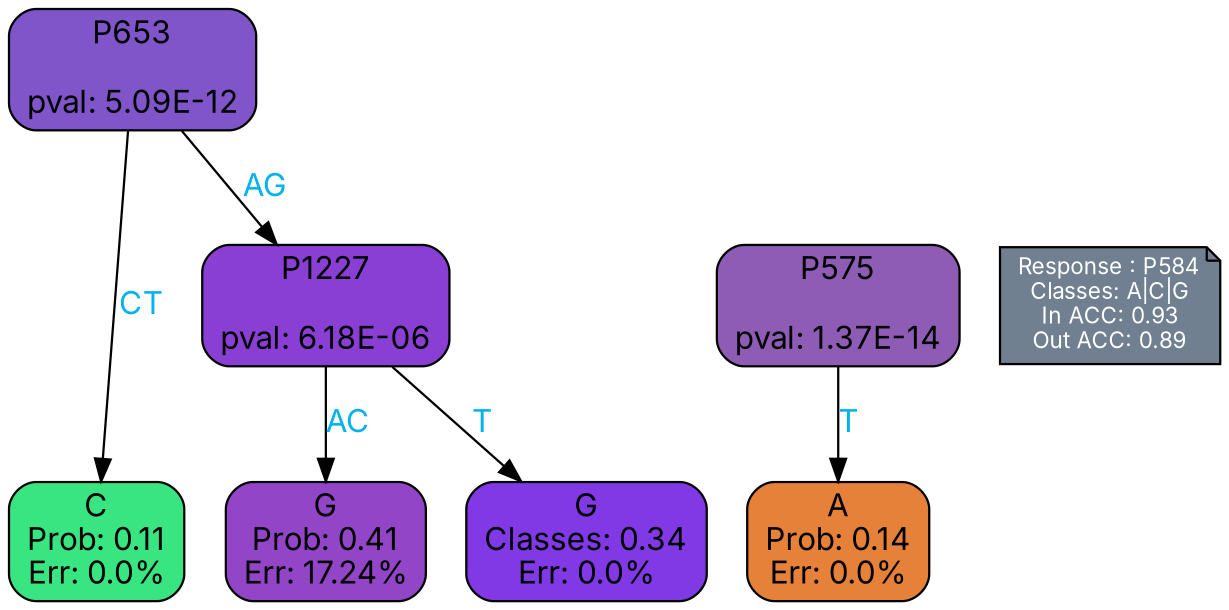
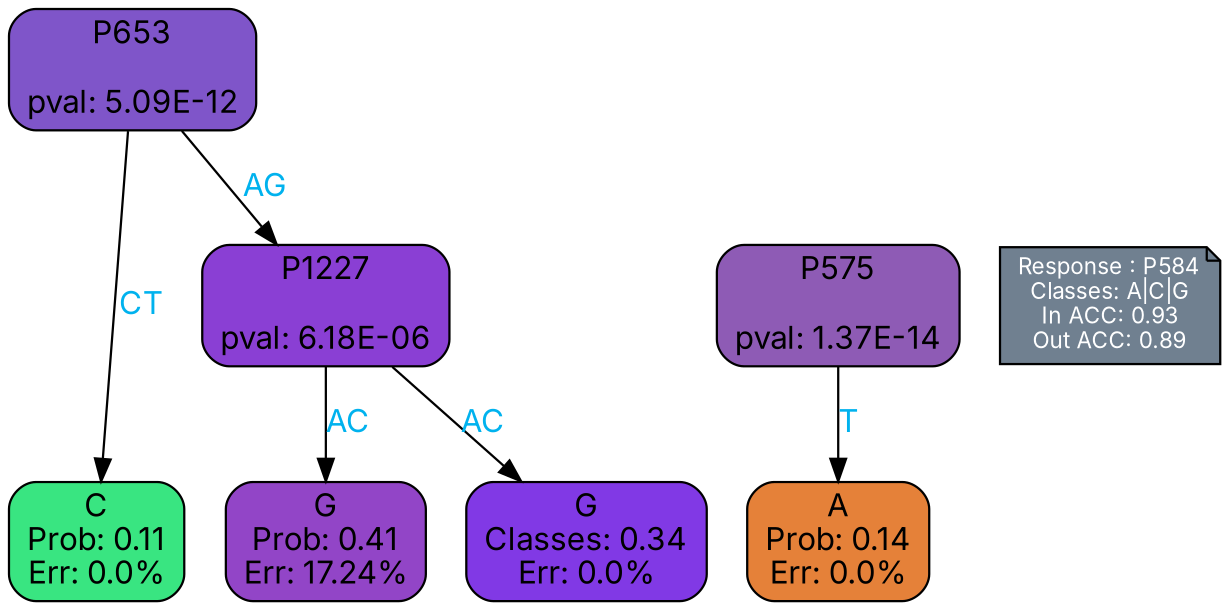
(483, 424) -> (483, 424)
